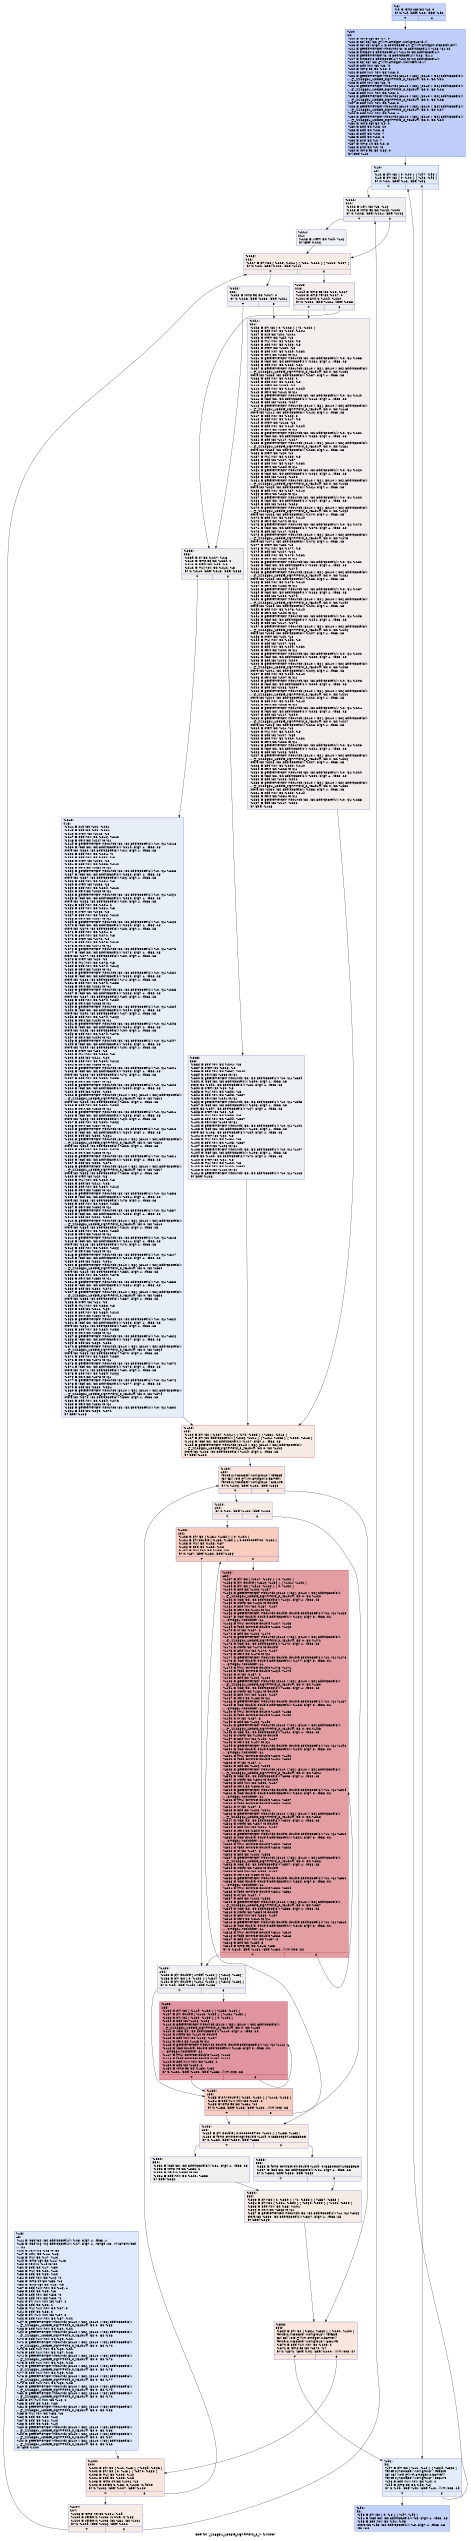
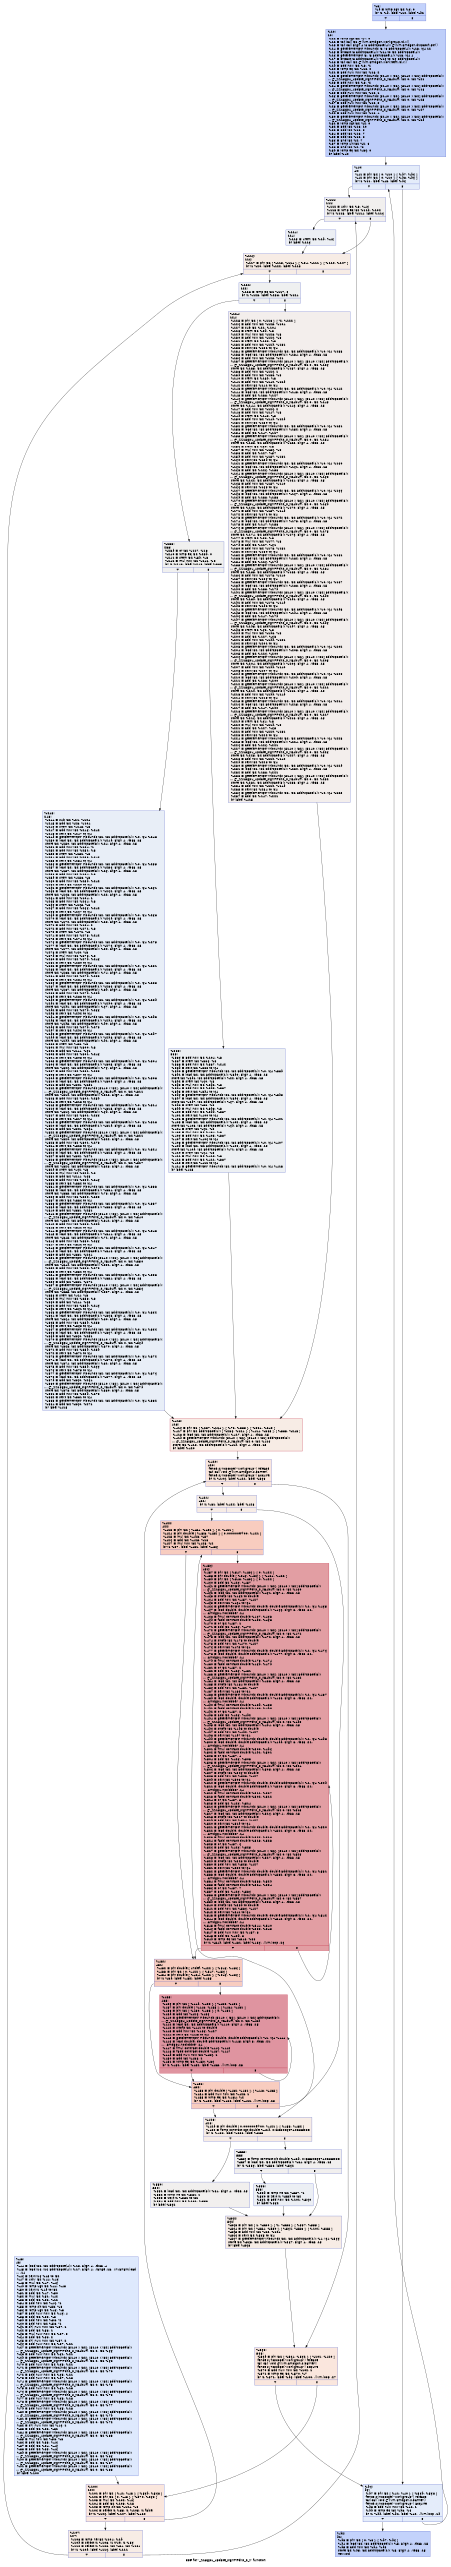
(324, 296) -> none
(202, 1980) -> (198, 1973)
none -> (284, 2195)
